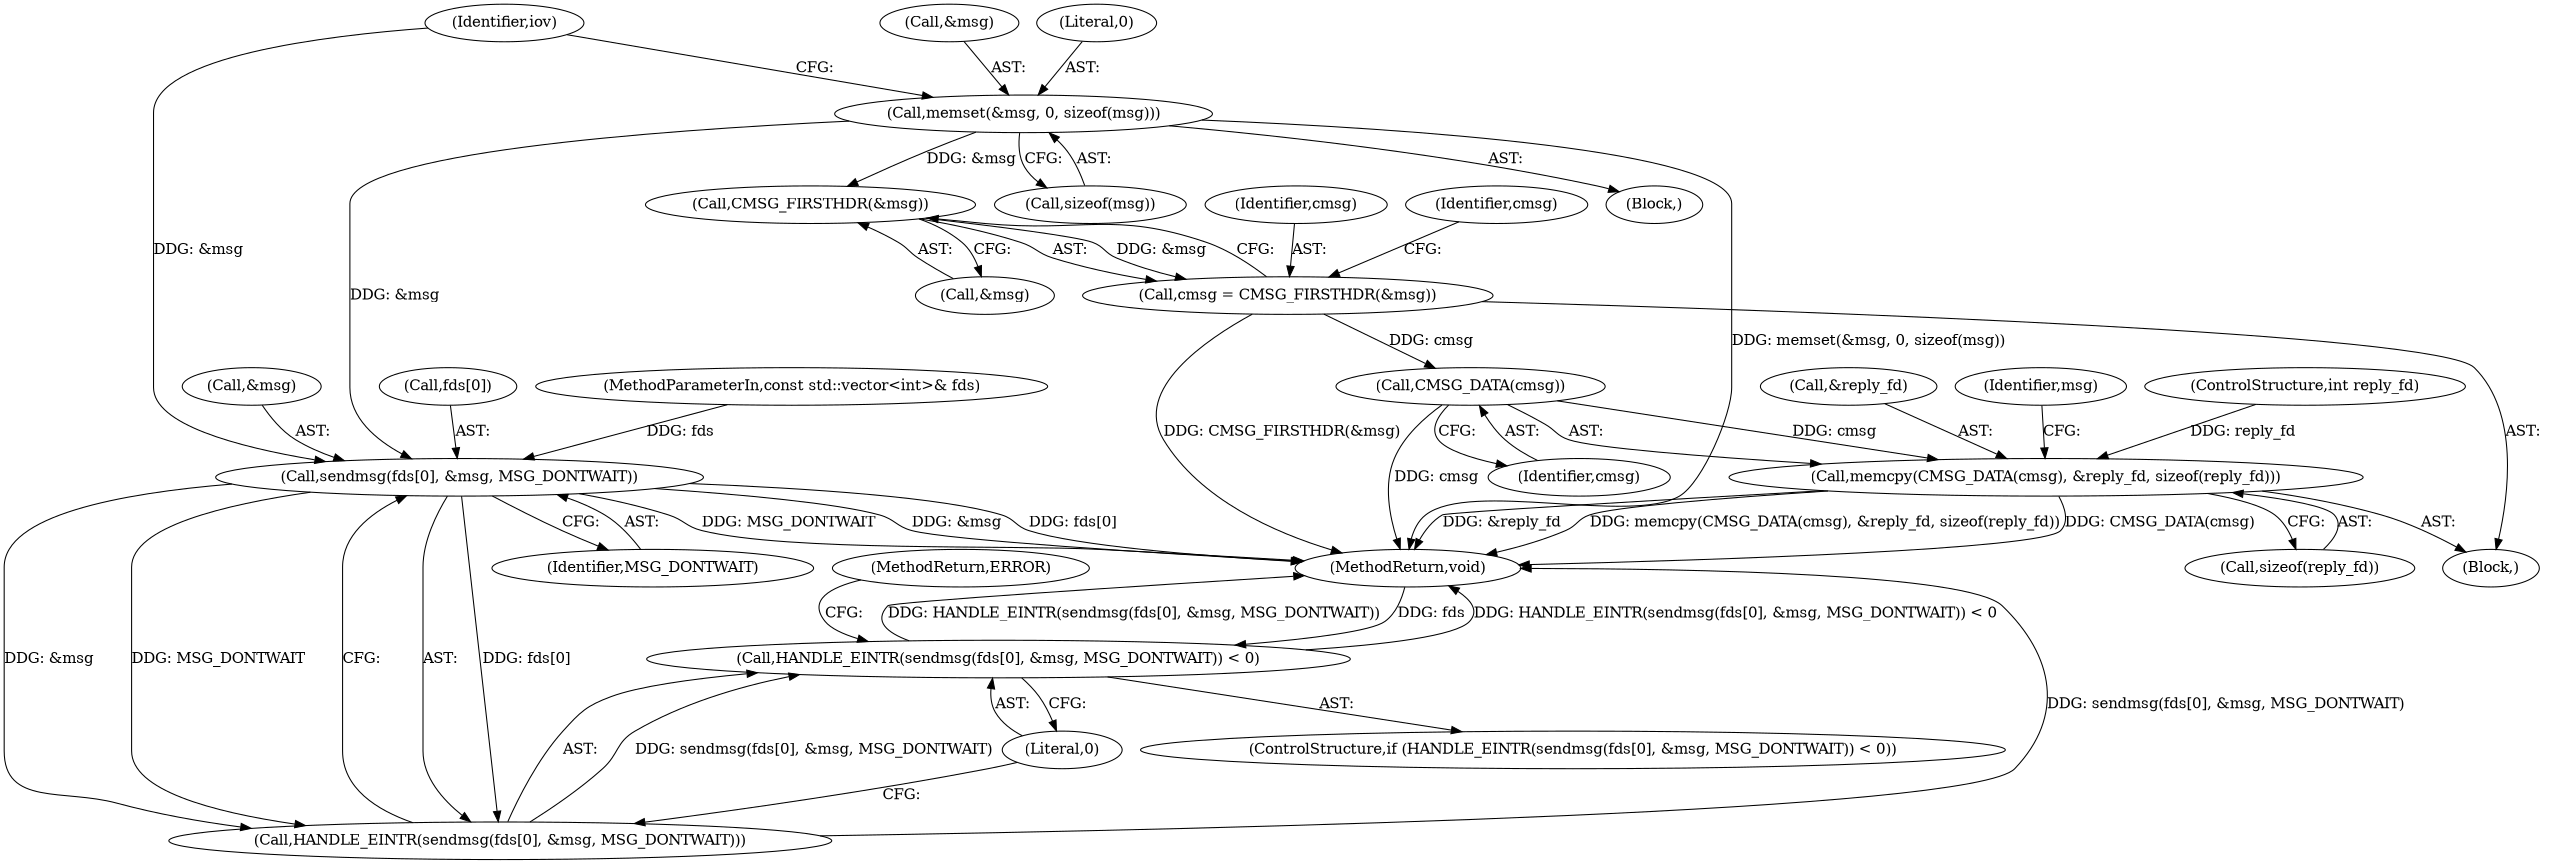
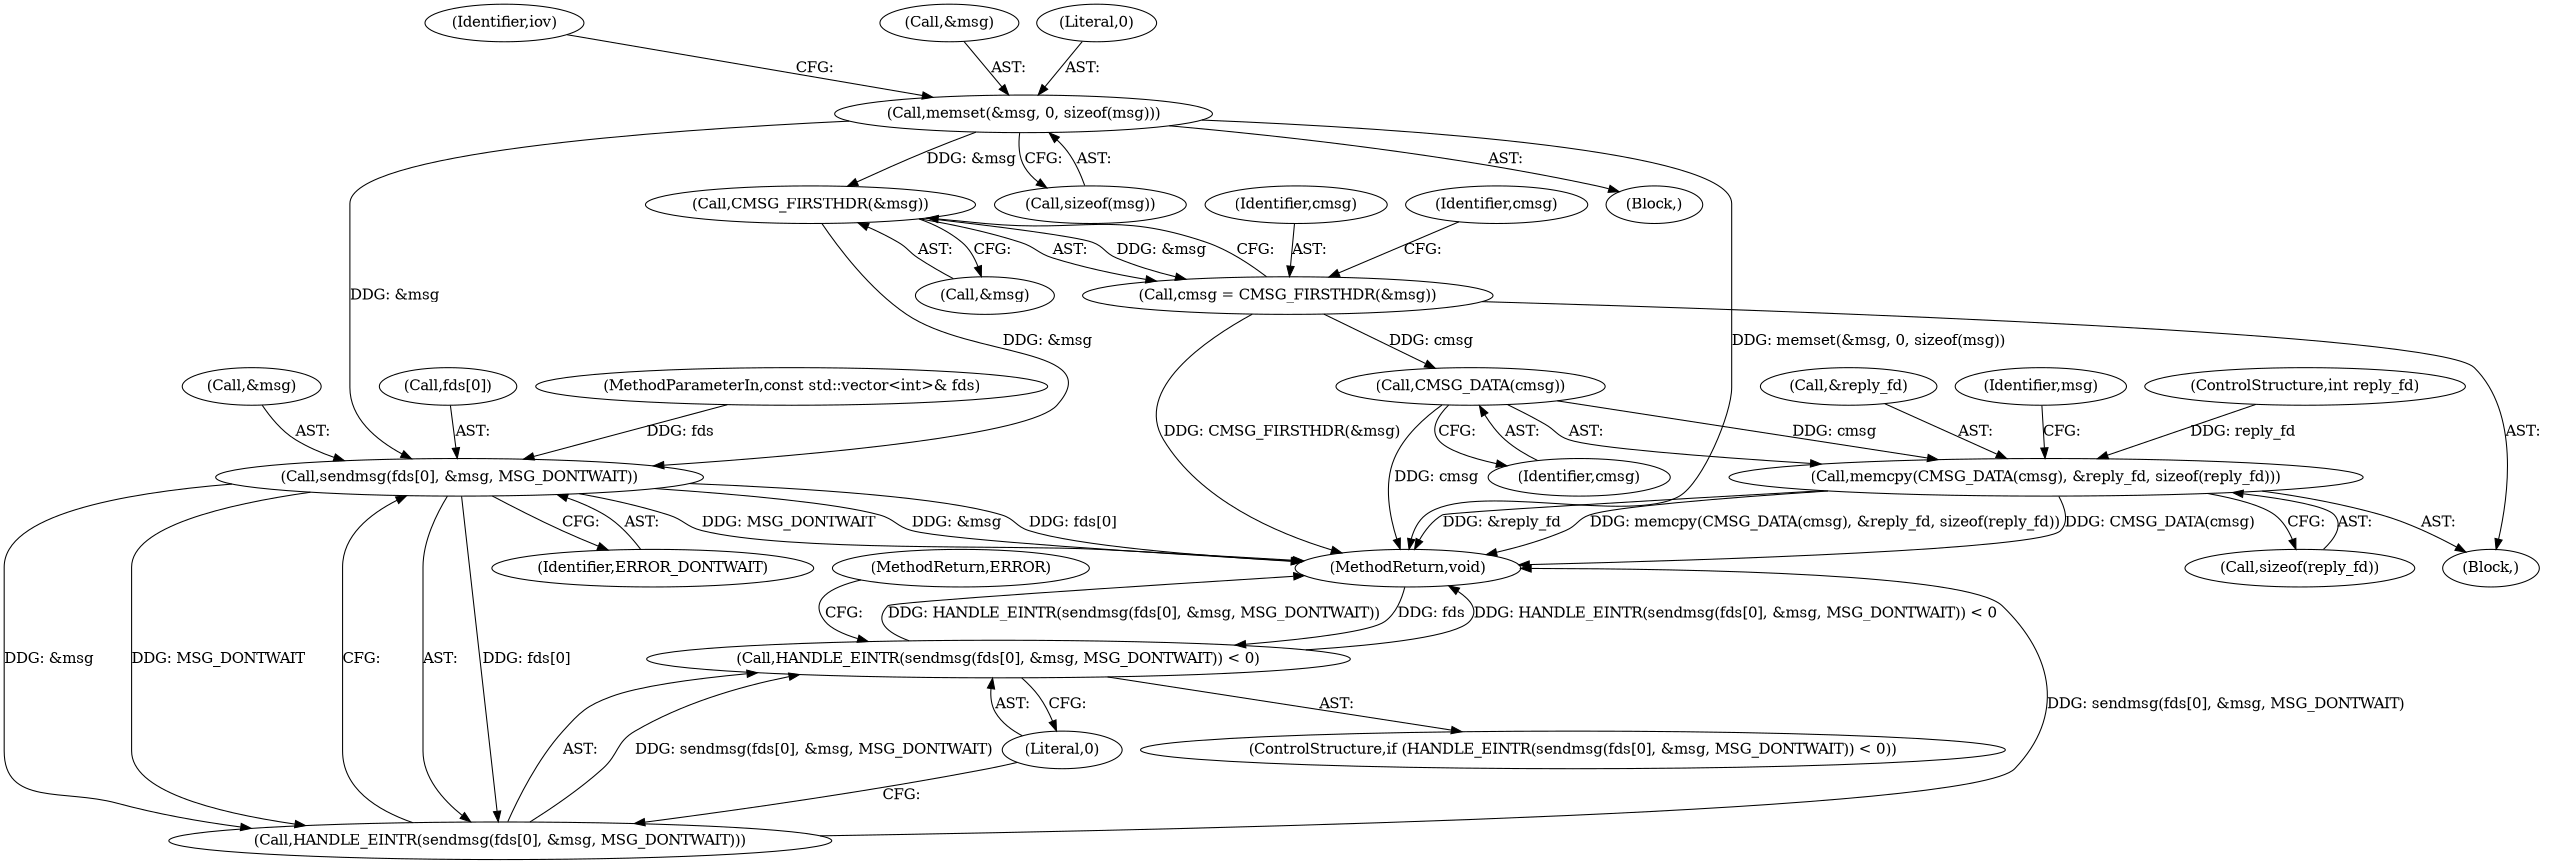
(154, 193) -> (1026, 420)
(653, 568) -> (653, 568)
